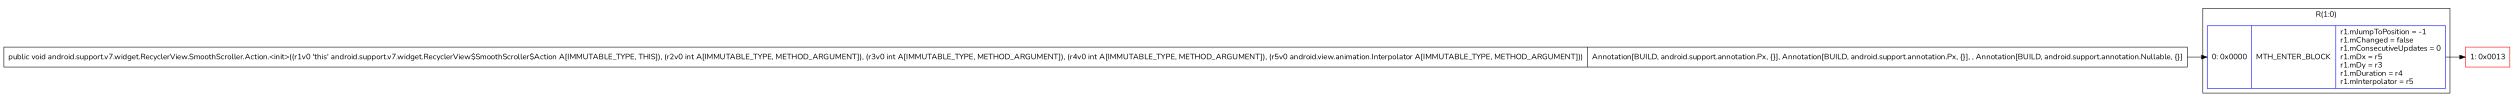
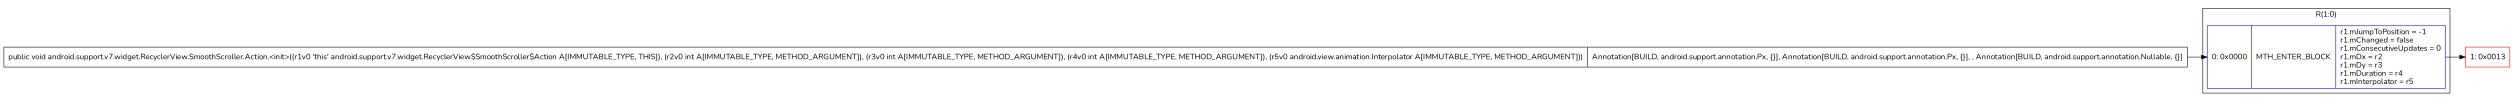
(2361, 57) -> (2361, 57)
